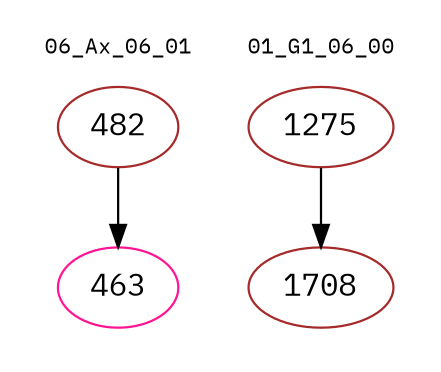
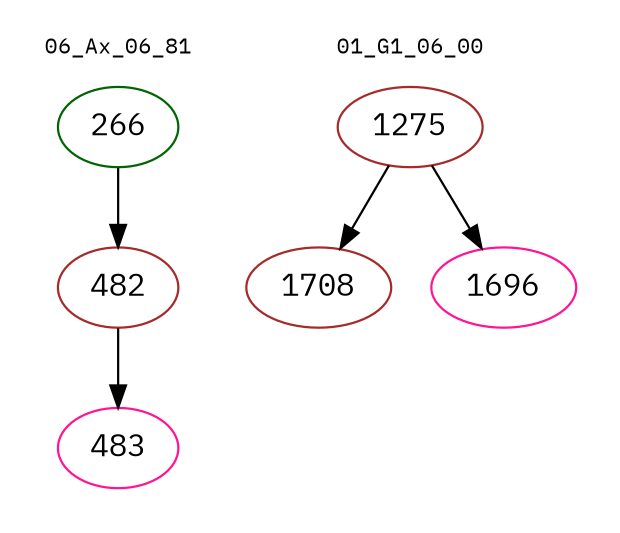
(119, 48) -> (119, 48)
none -> (118, 127)
(118, 288) -> (118, 448)
none -> (504, 288)
